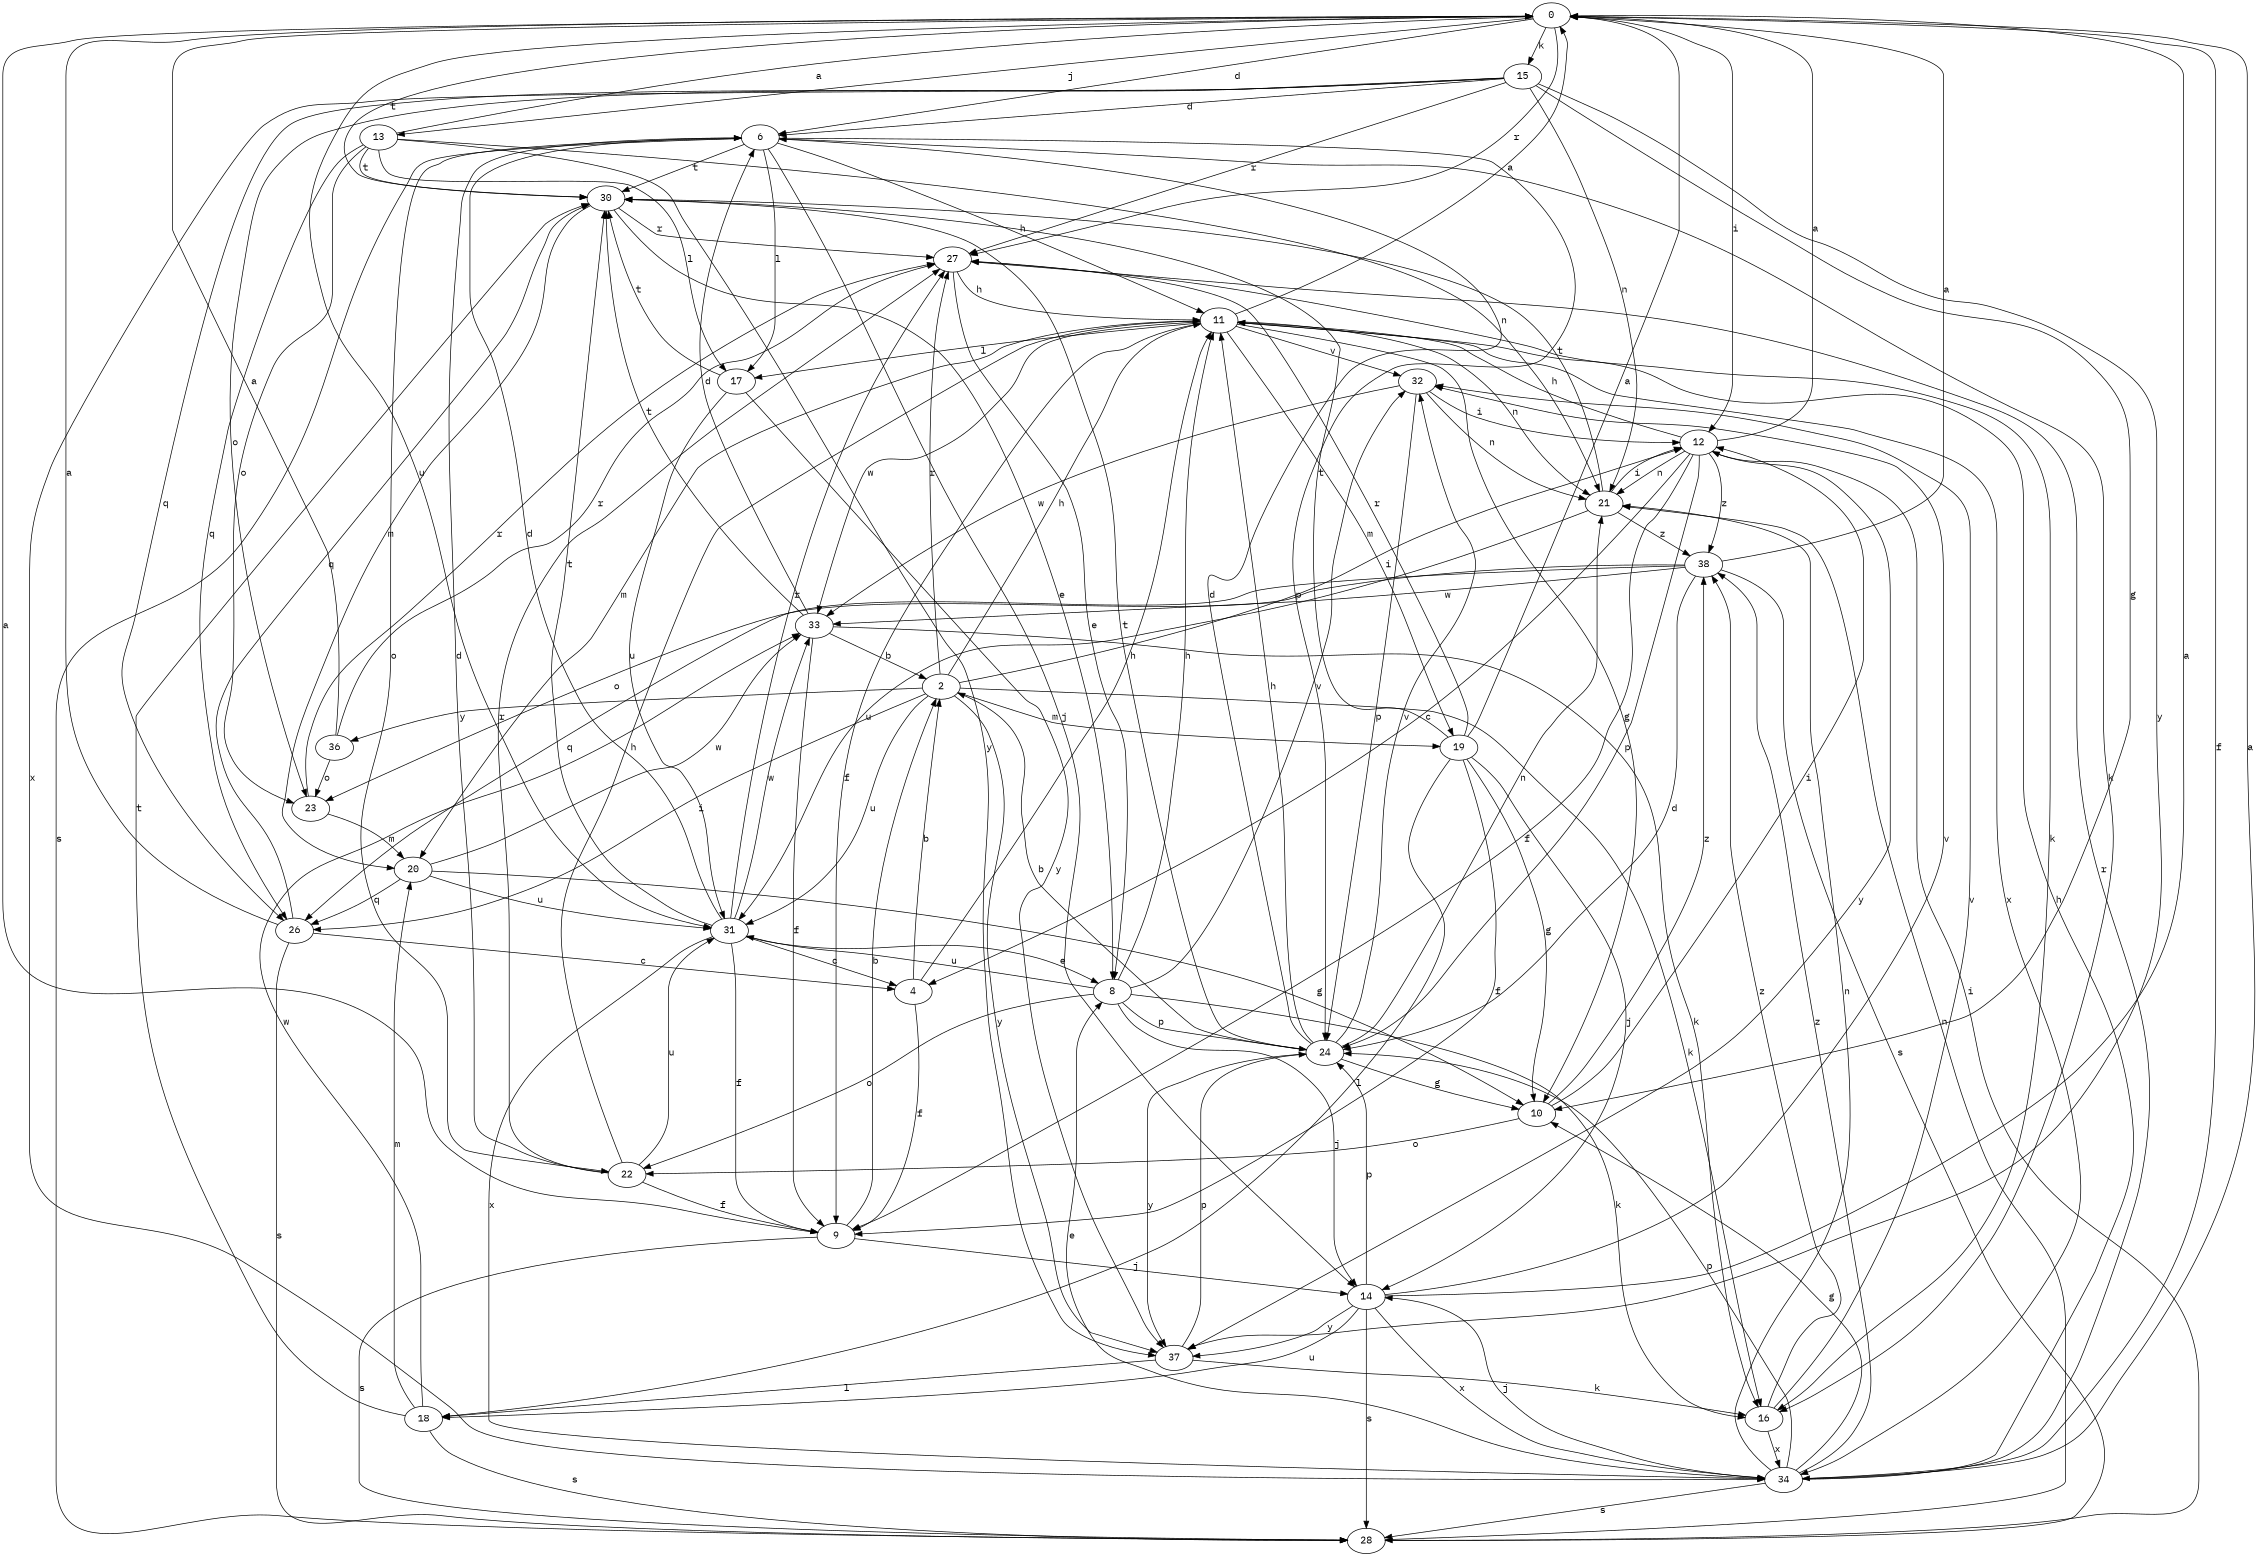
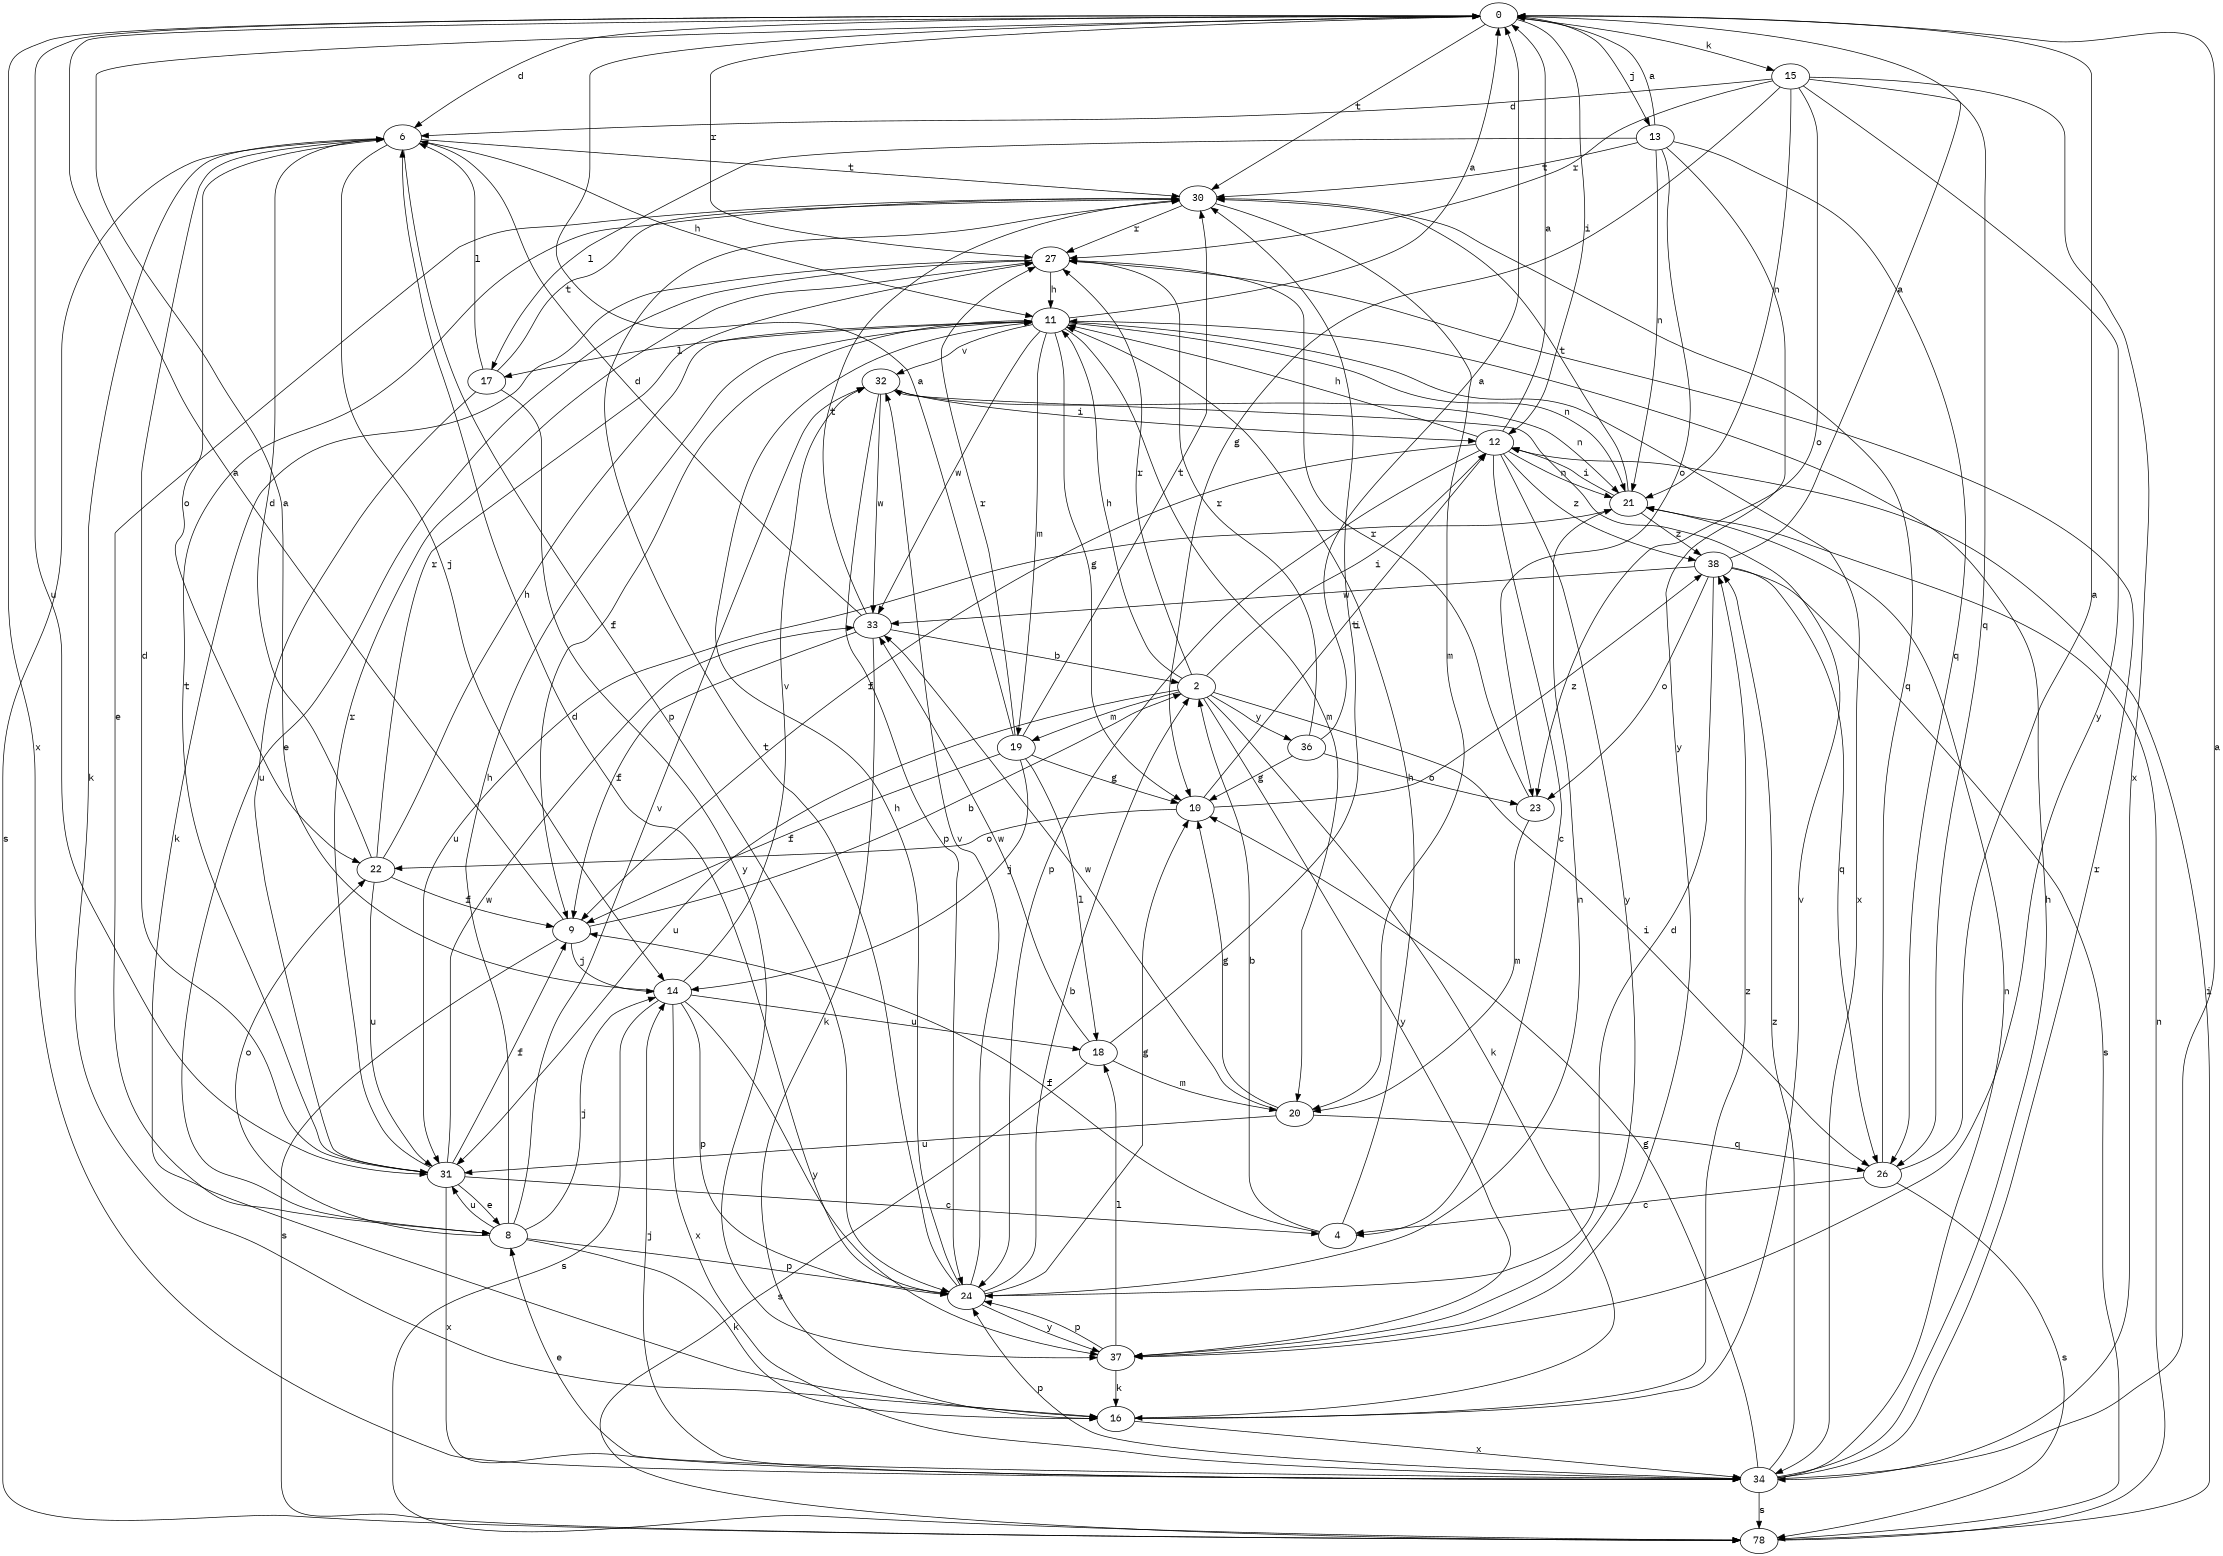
(775, 261) -> (475, 246)
(2219, 748) -> (38, 748)
none -> (1258, 775)
(1366, 1541) -> (1759, 1541)
